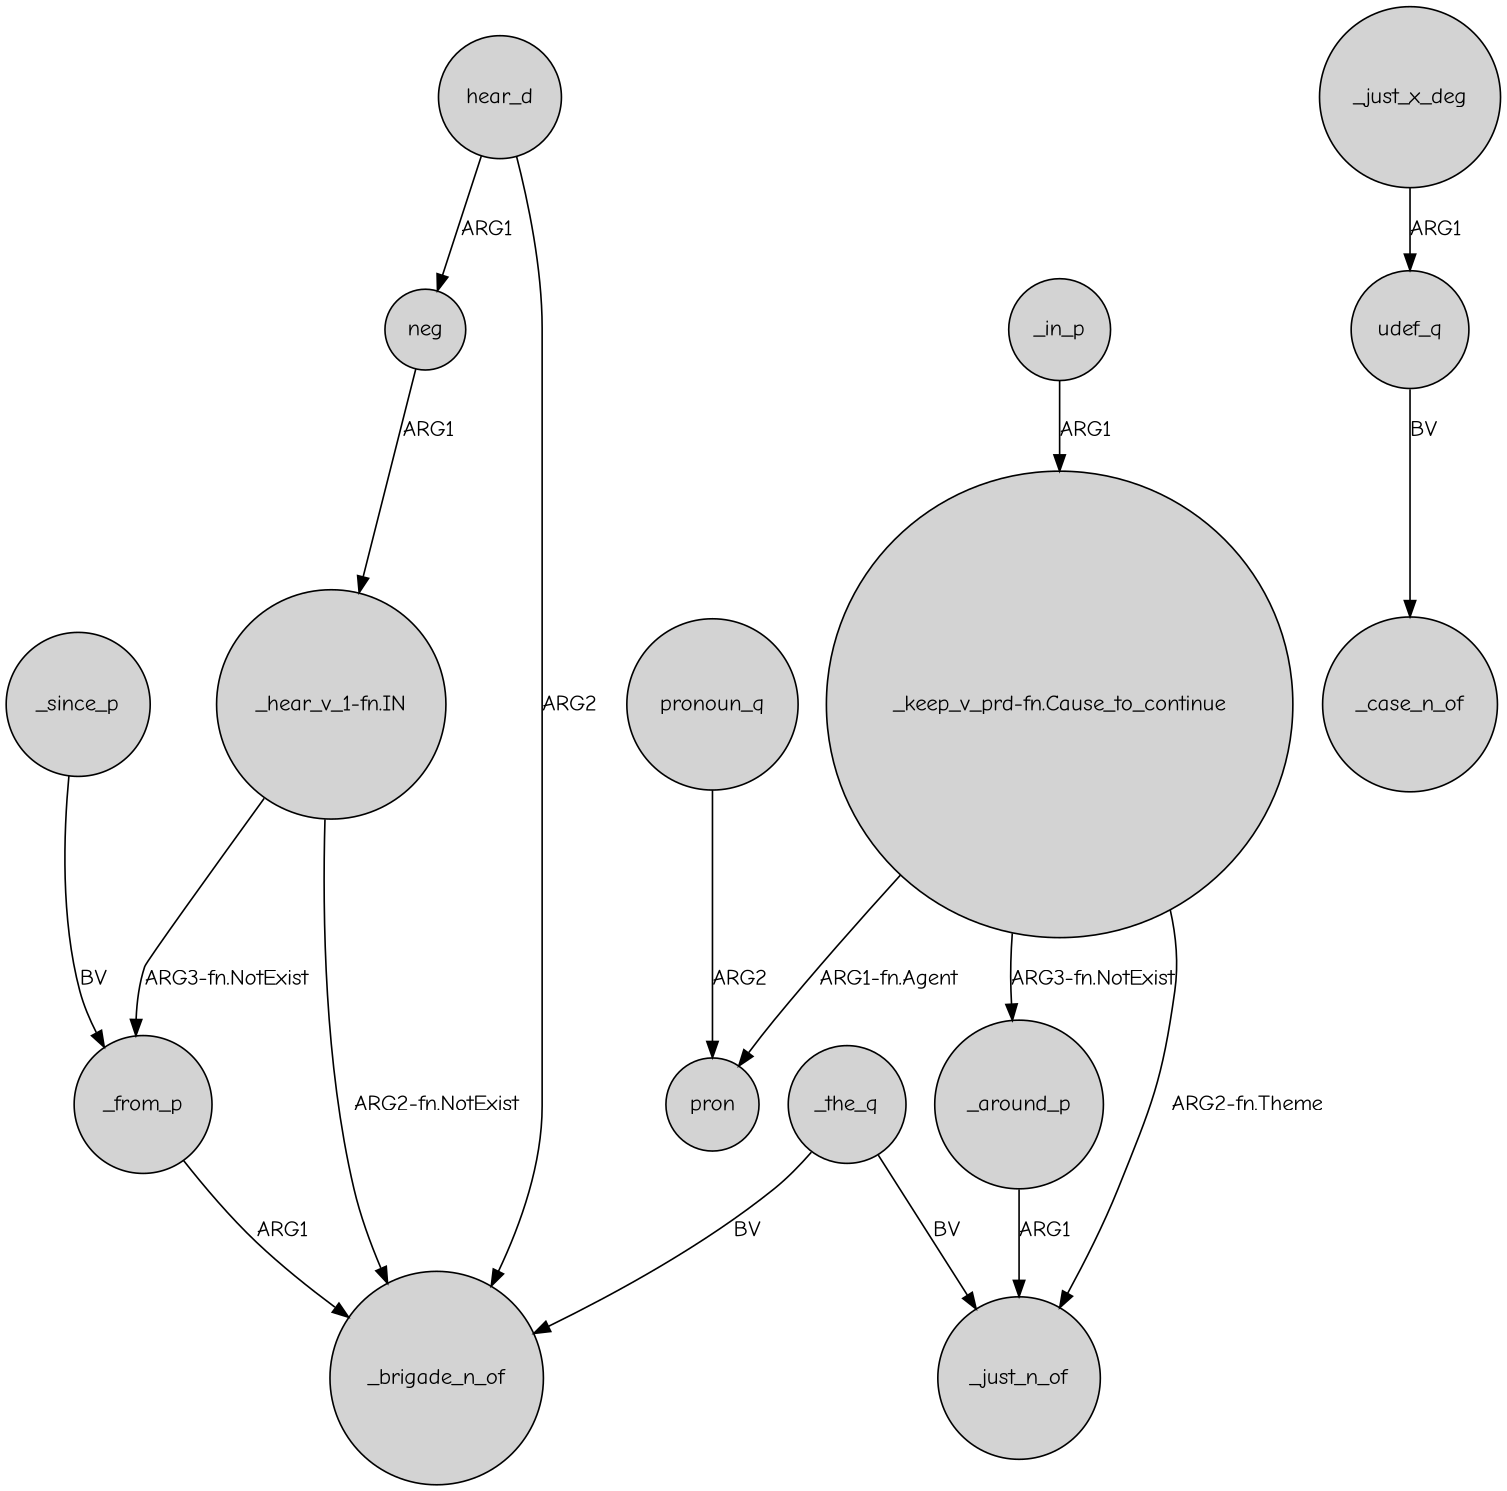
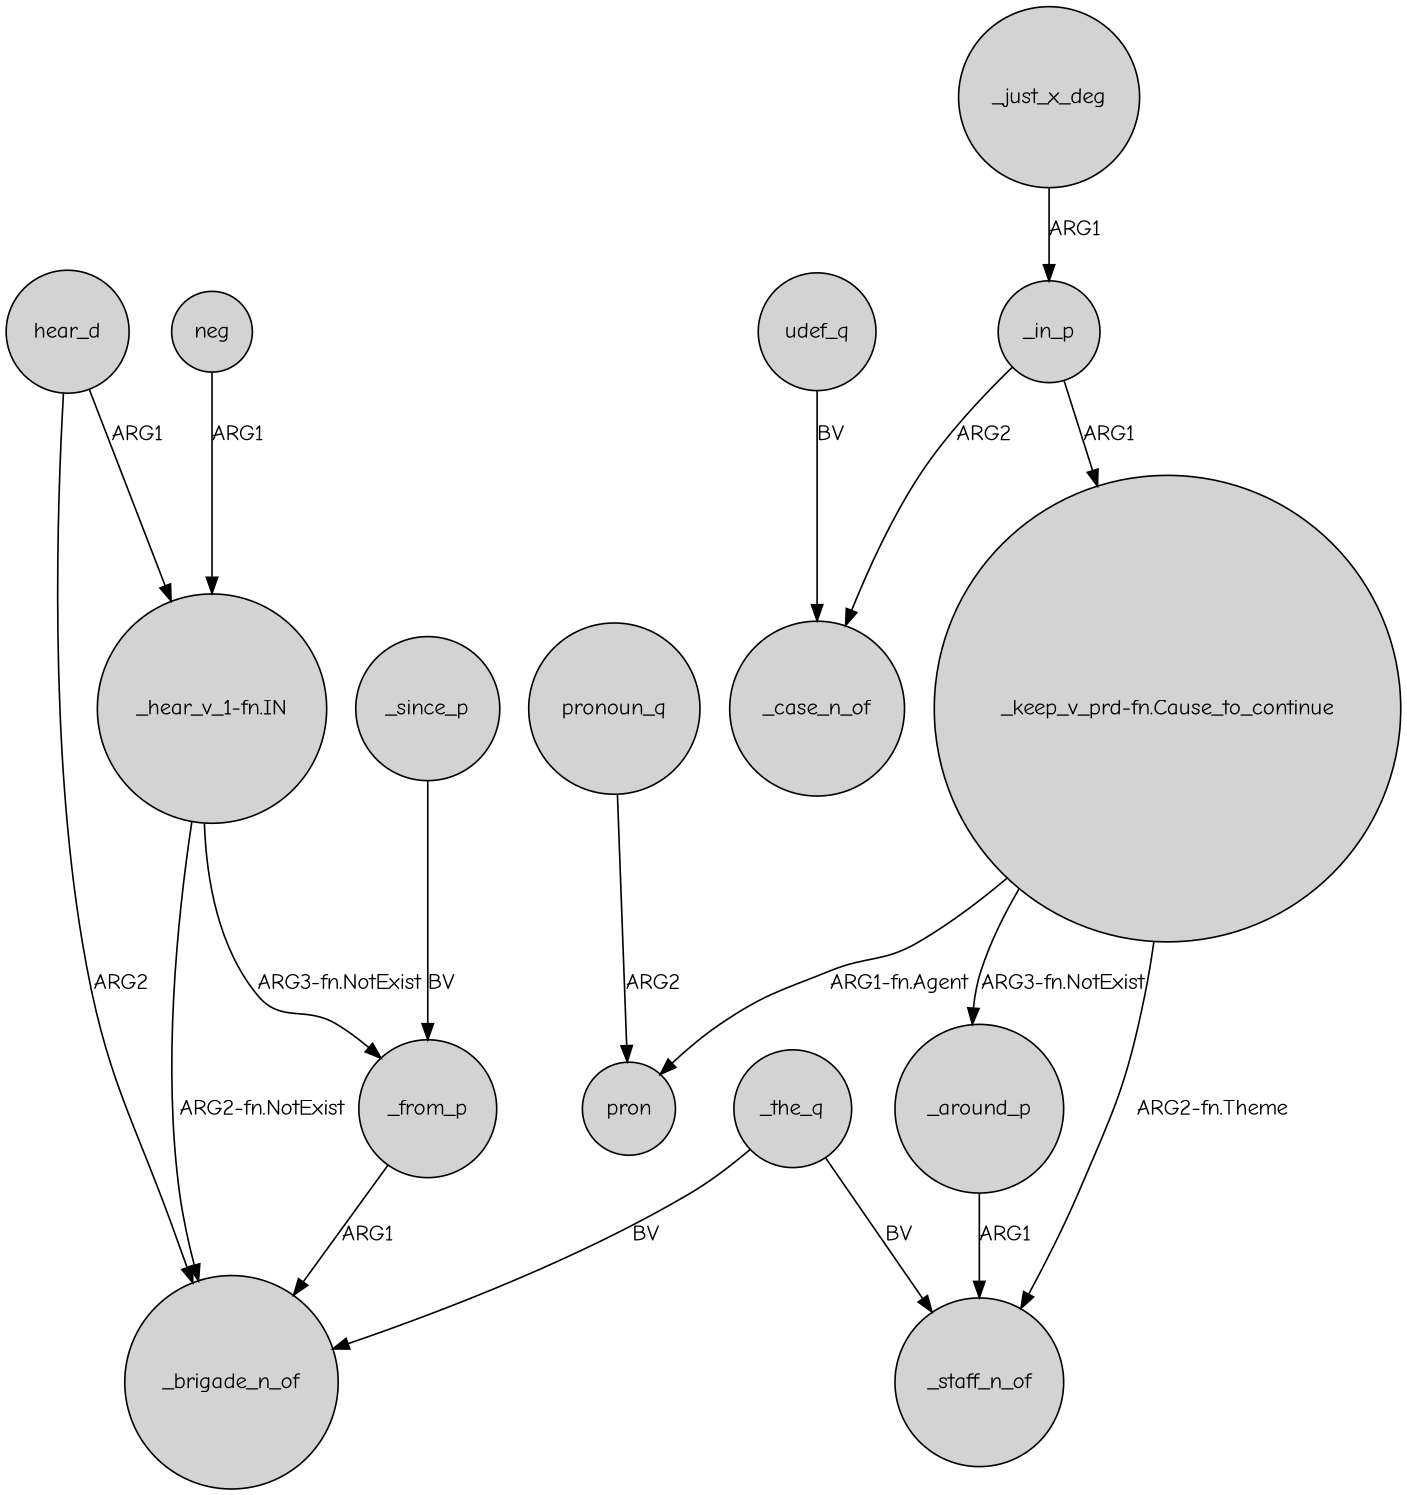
(462, 216) -> (127, 488)
(1410, 221) -> (1049, 226)
none -> (917, 479)
(1019, 1378) -> (979, 1382)
